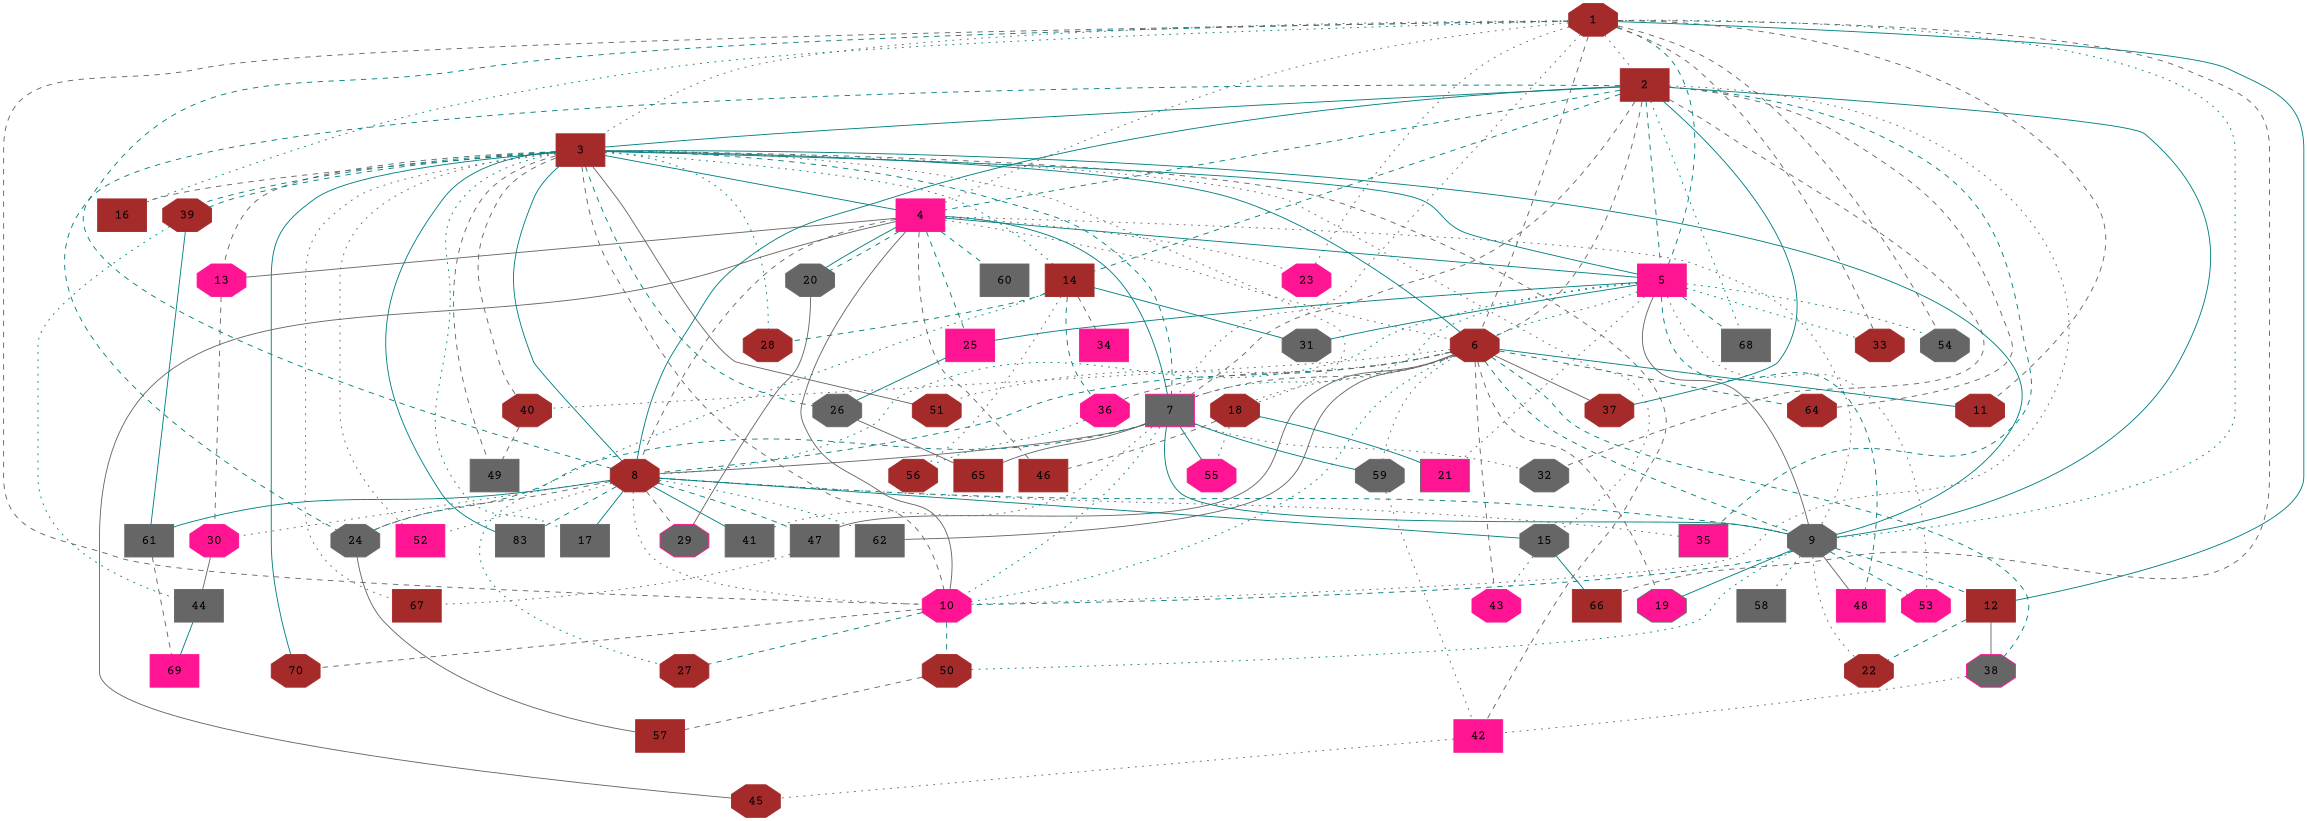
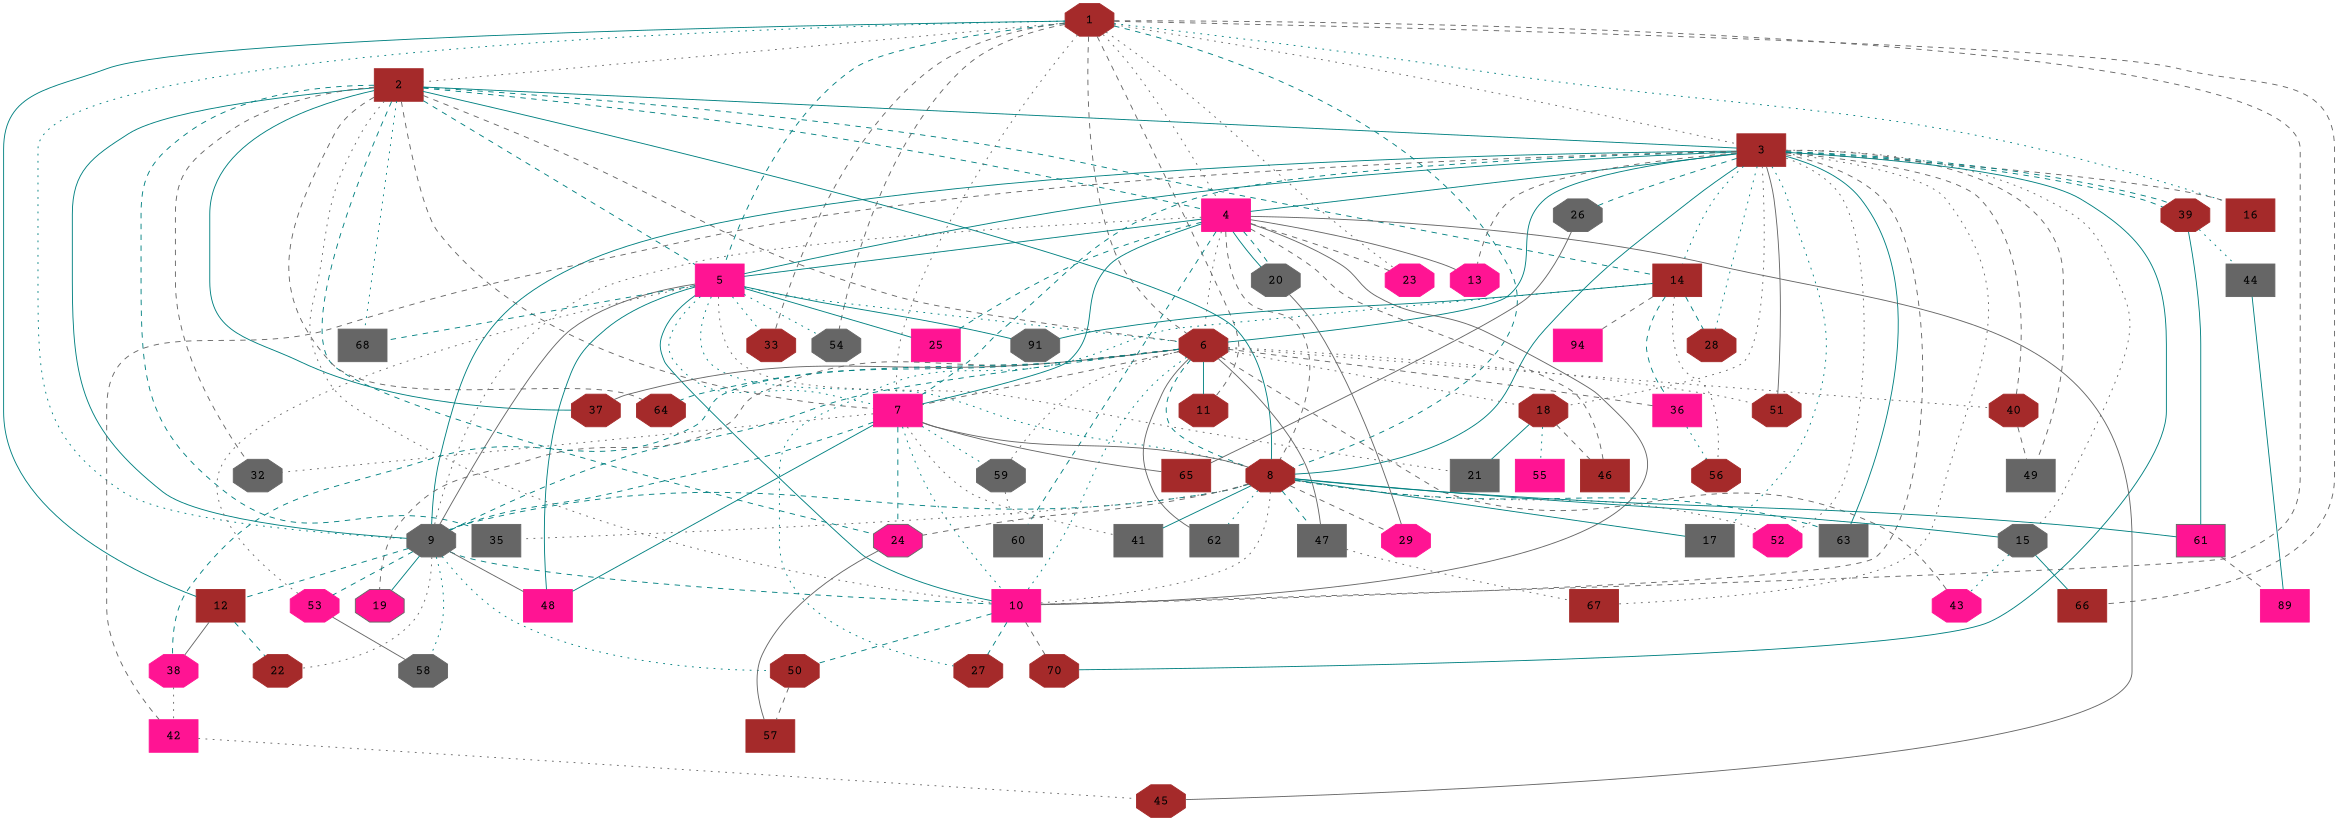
(1194, 247) -> (1320, 246)
(1104, 345) -> (1578, 345)
(1307, 345) -> (1035, 345)
(901, 379) -> none
(1829, 382) -> (561, 403)
(1105, 410) -> (1677, 410)
(1170, 410) -> (898, 410)
(1191, 443) -> (723, 508)
(1270, 448) -> (953, 445)
none -> (773, 472)
(1212, 476) -> (1540, 476)
(1445, 476) -> (1475, 476)
(1448, 521) -> (652, 484)
(149, 541) -> (2201, 541)
(214, 541) -> none
(355, 541) -> (898, 541)
(420, 541) -> (1778, 541)
(520, 541) -> (1844, 541)
(684, 541) -> (1406, 541)
(1703, 541) -> (496, 541)
(947, 606) -> (1016, 606)
(1429, 606) -> (1008, 502)
(1761, 606) -> (423, 671)
none -> (369, 638)
(175, 671) -> (2285, 606)
(1991, 671) -> (174, 671)
